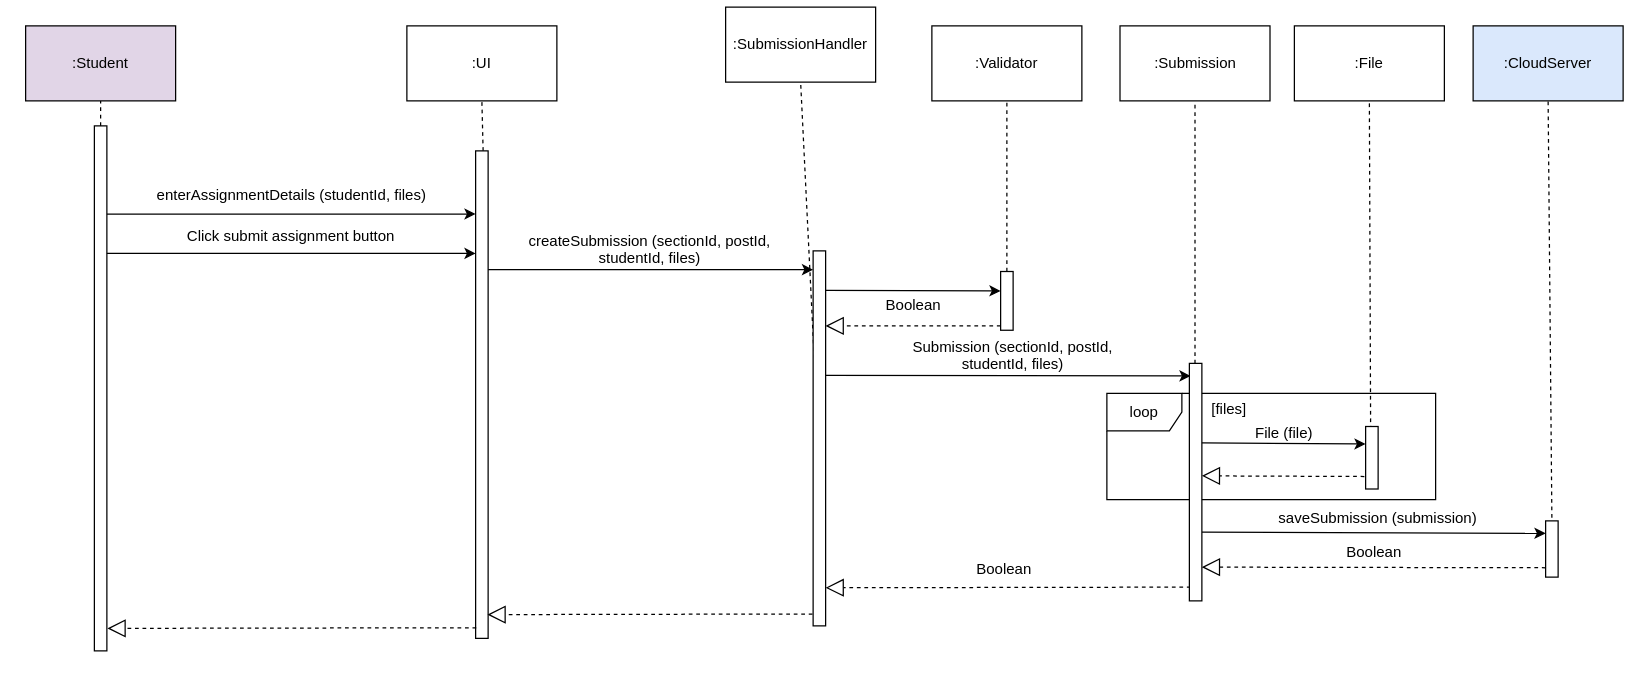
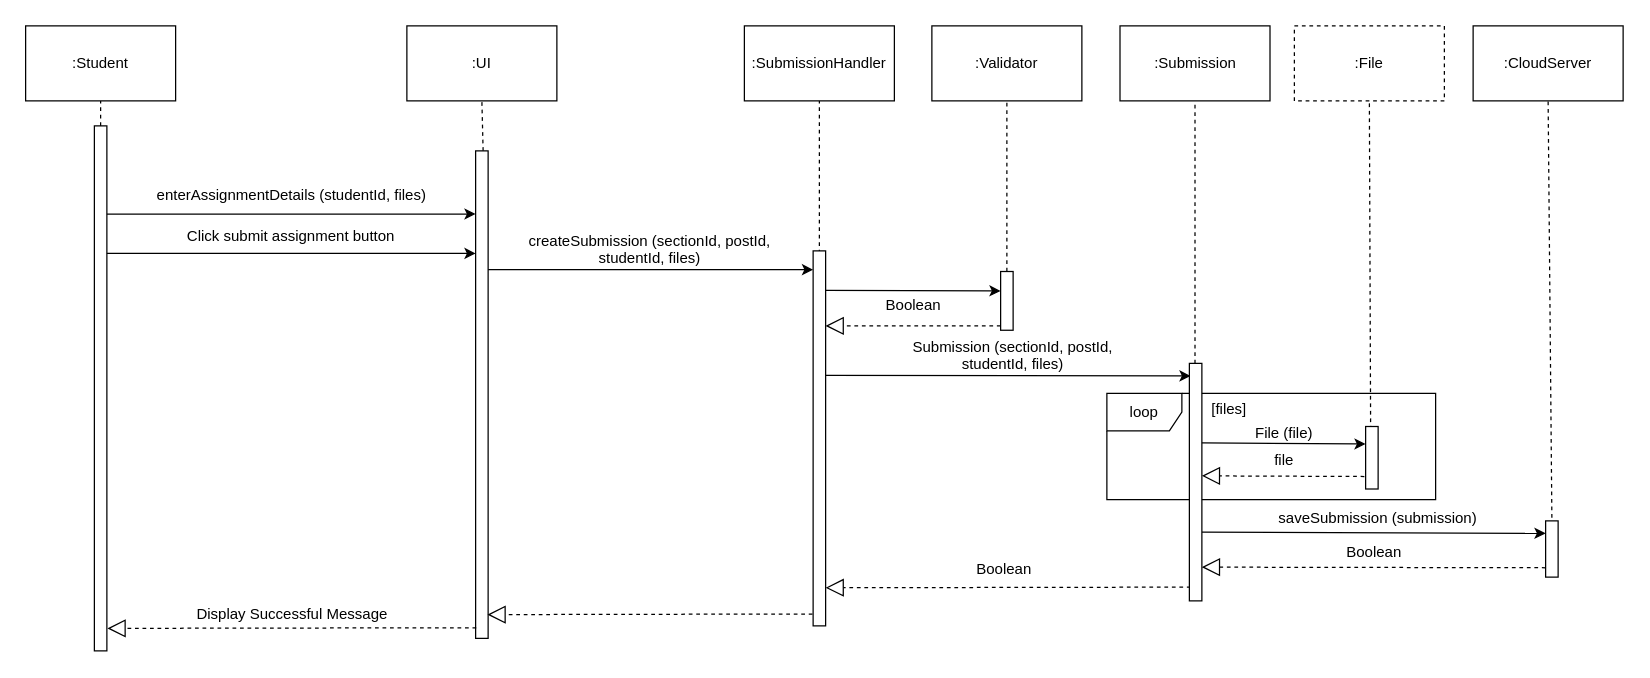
(801, 44) -> (819, 63)
(101, 63) -> (101, 63)
(1369, 63) -> (1369, 63)
(1548, 63) -> (1548, 63)
none -> (1284, 461)
none -> (292, 614)
